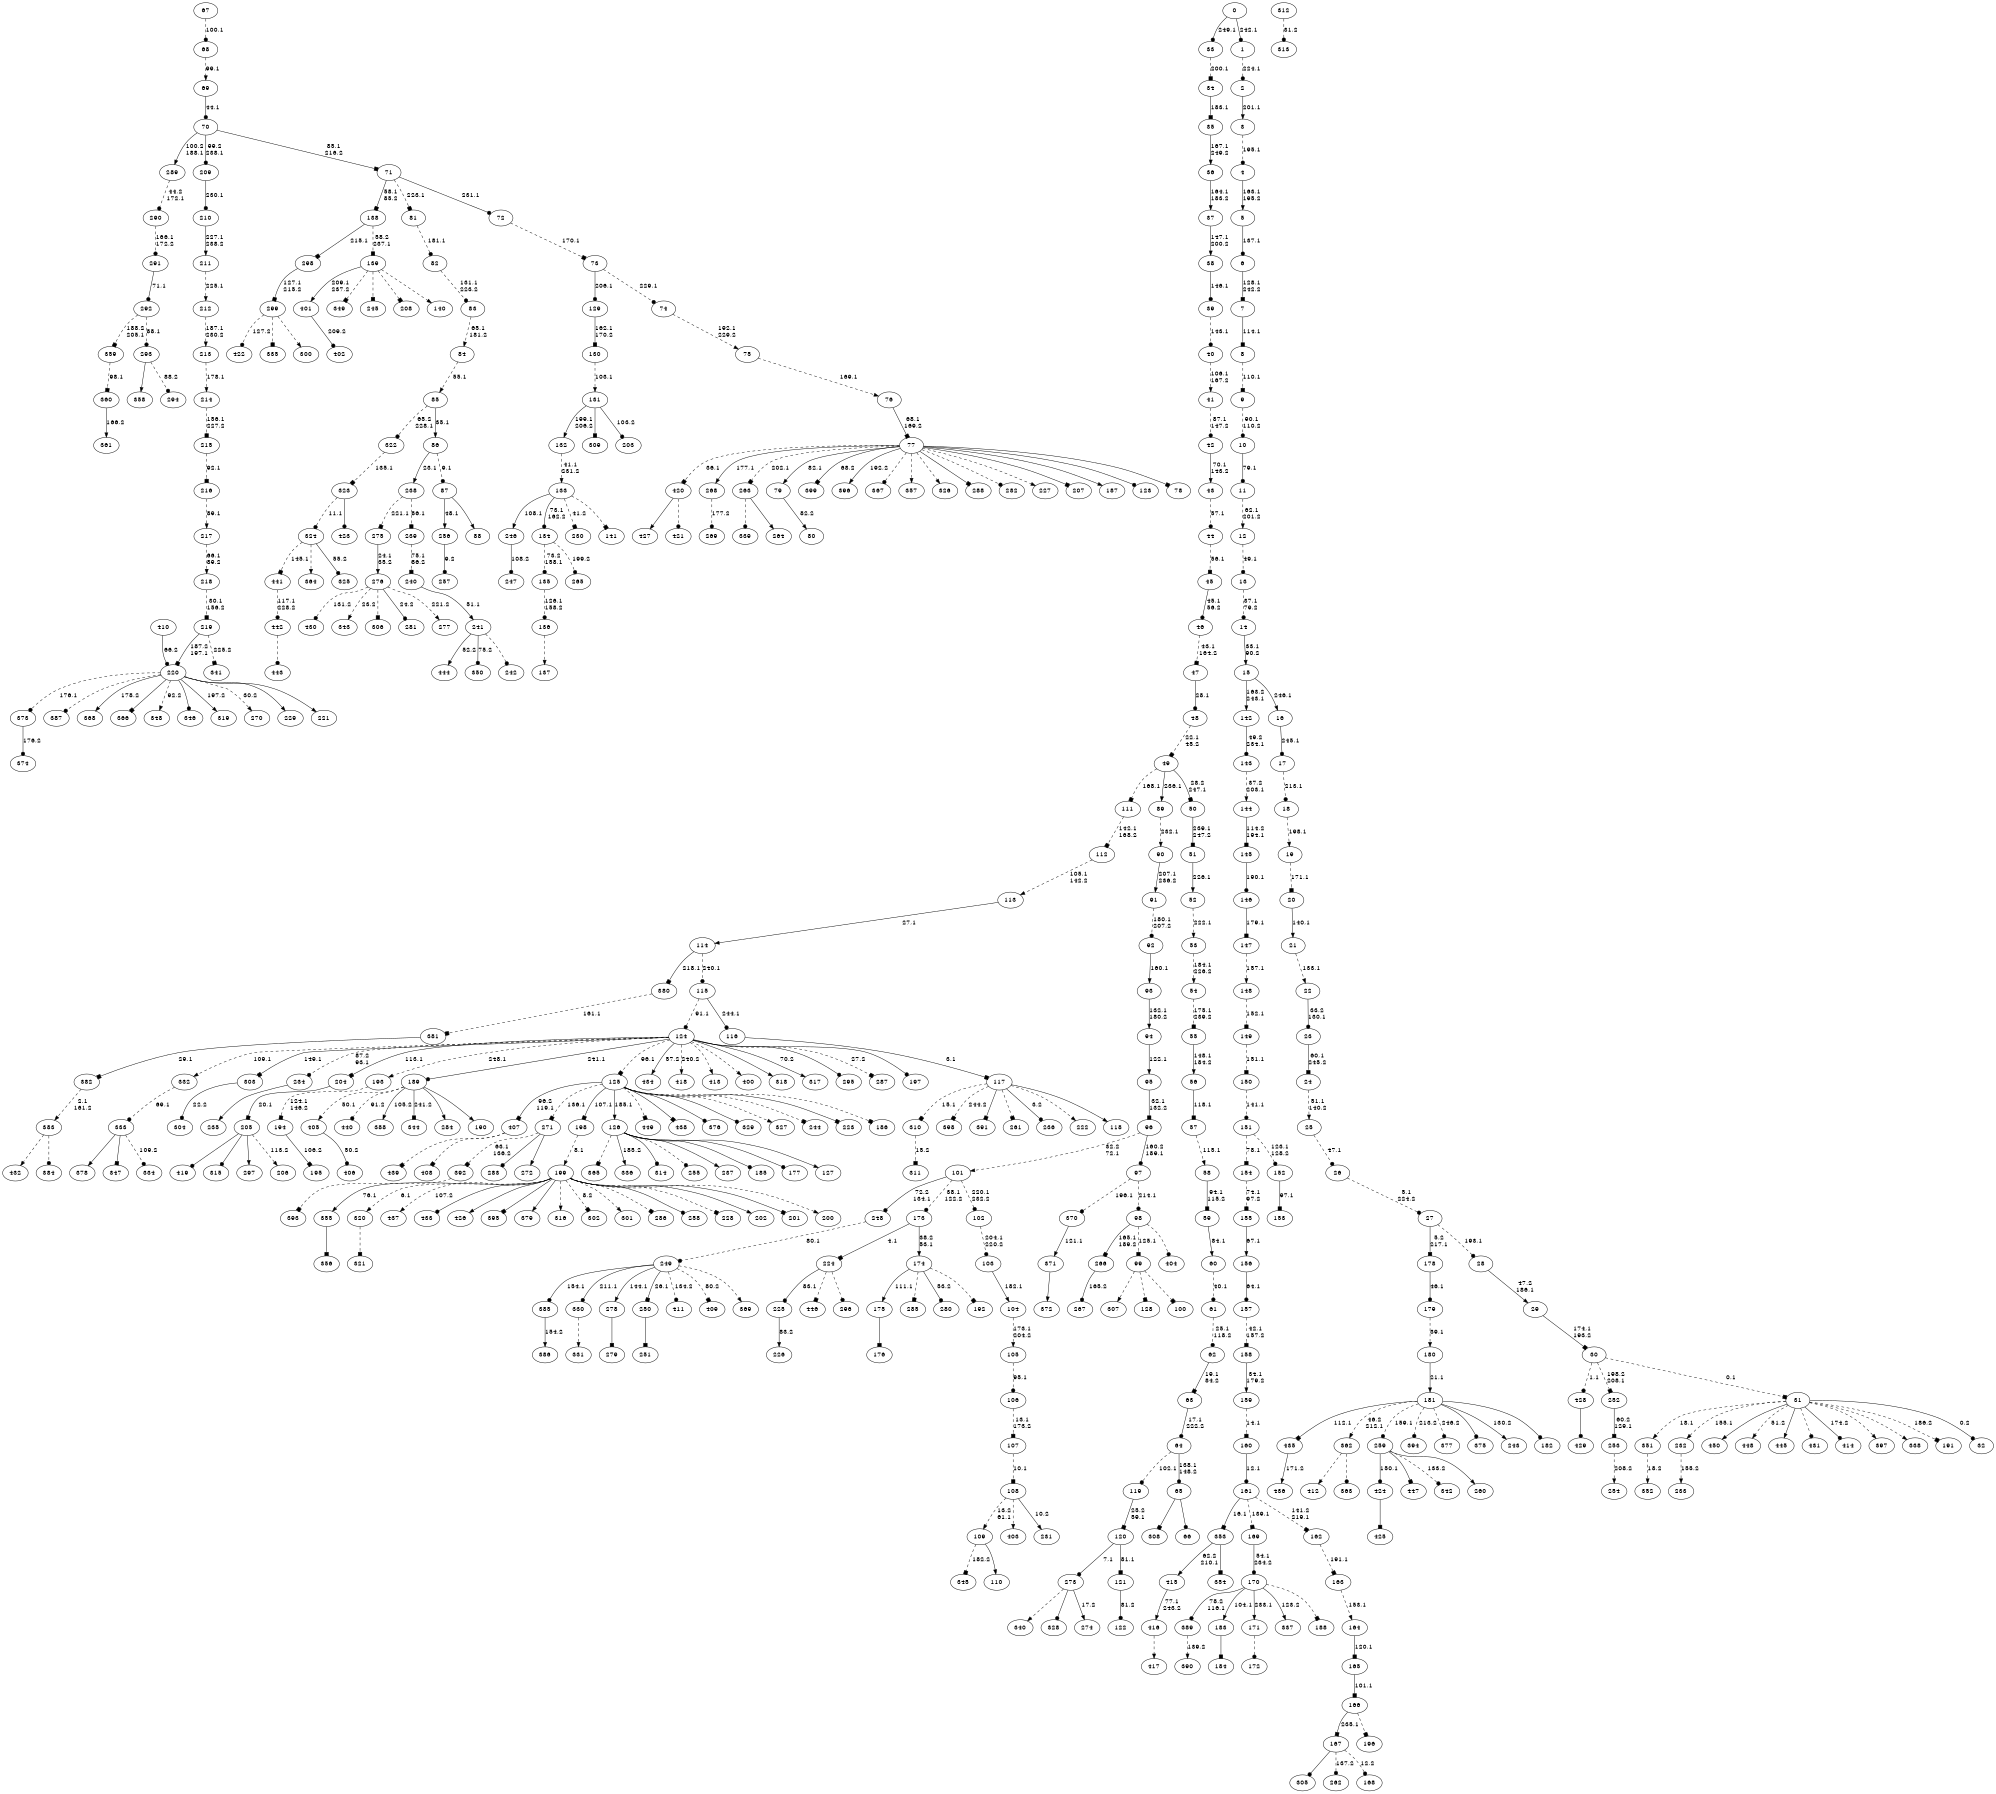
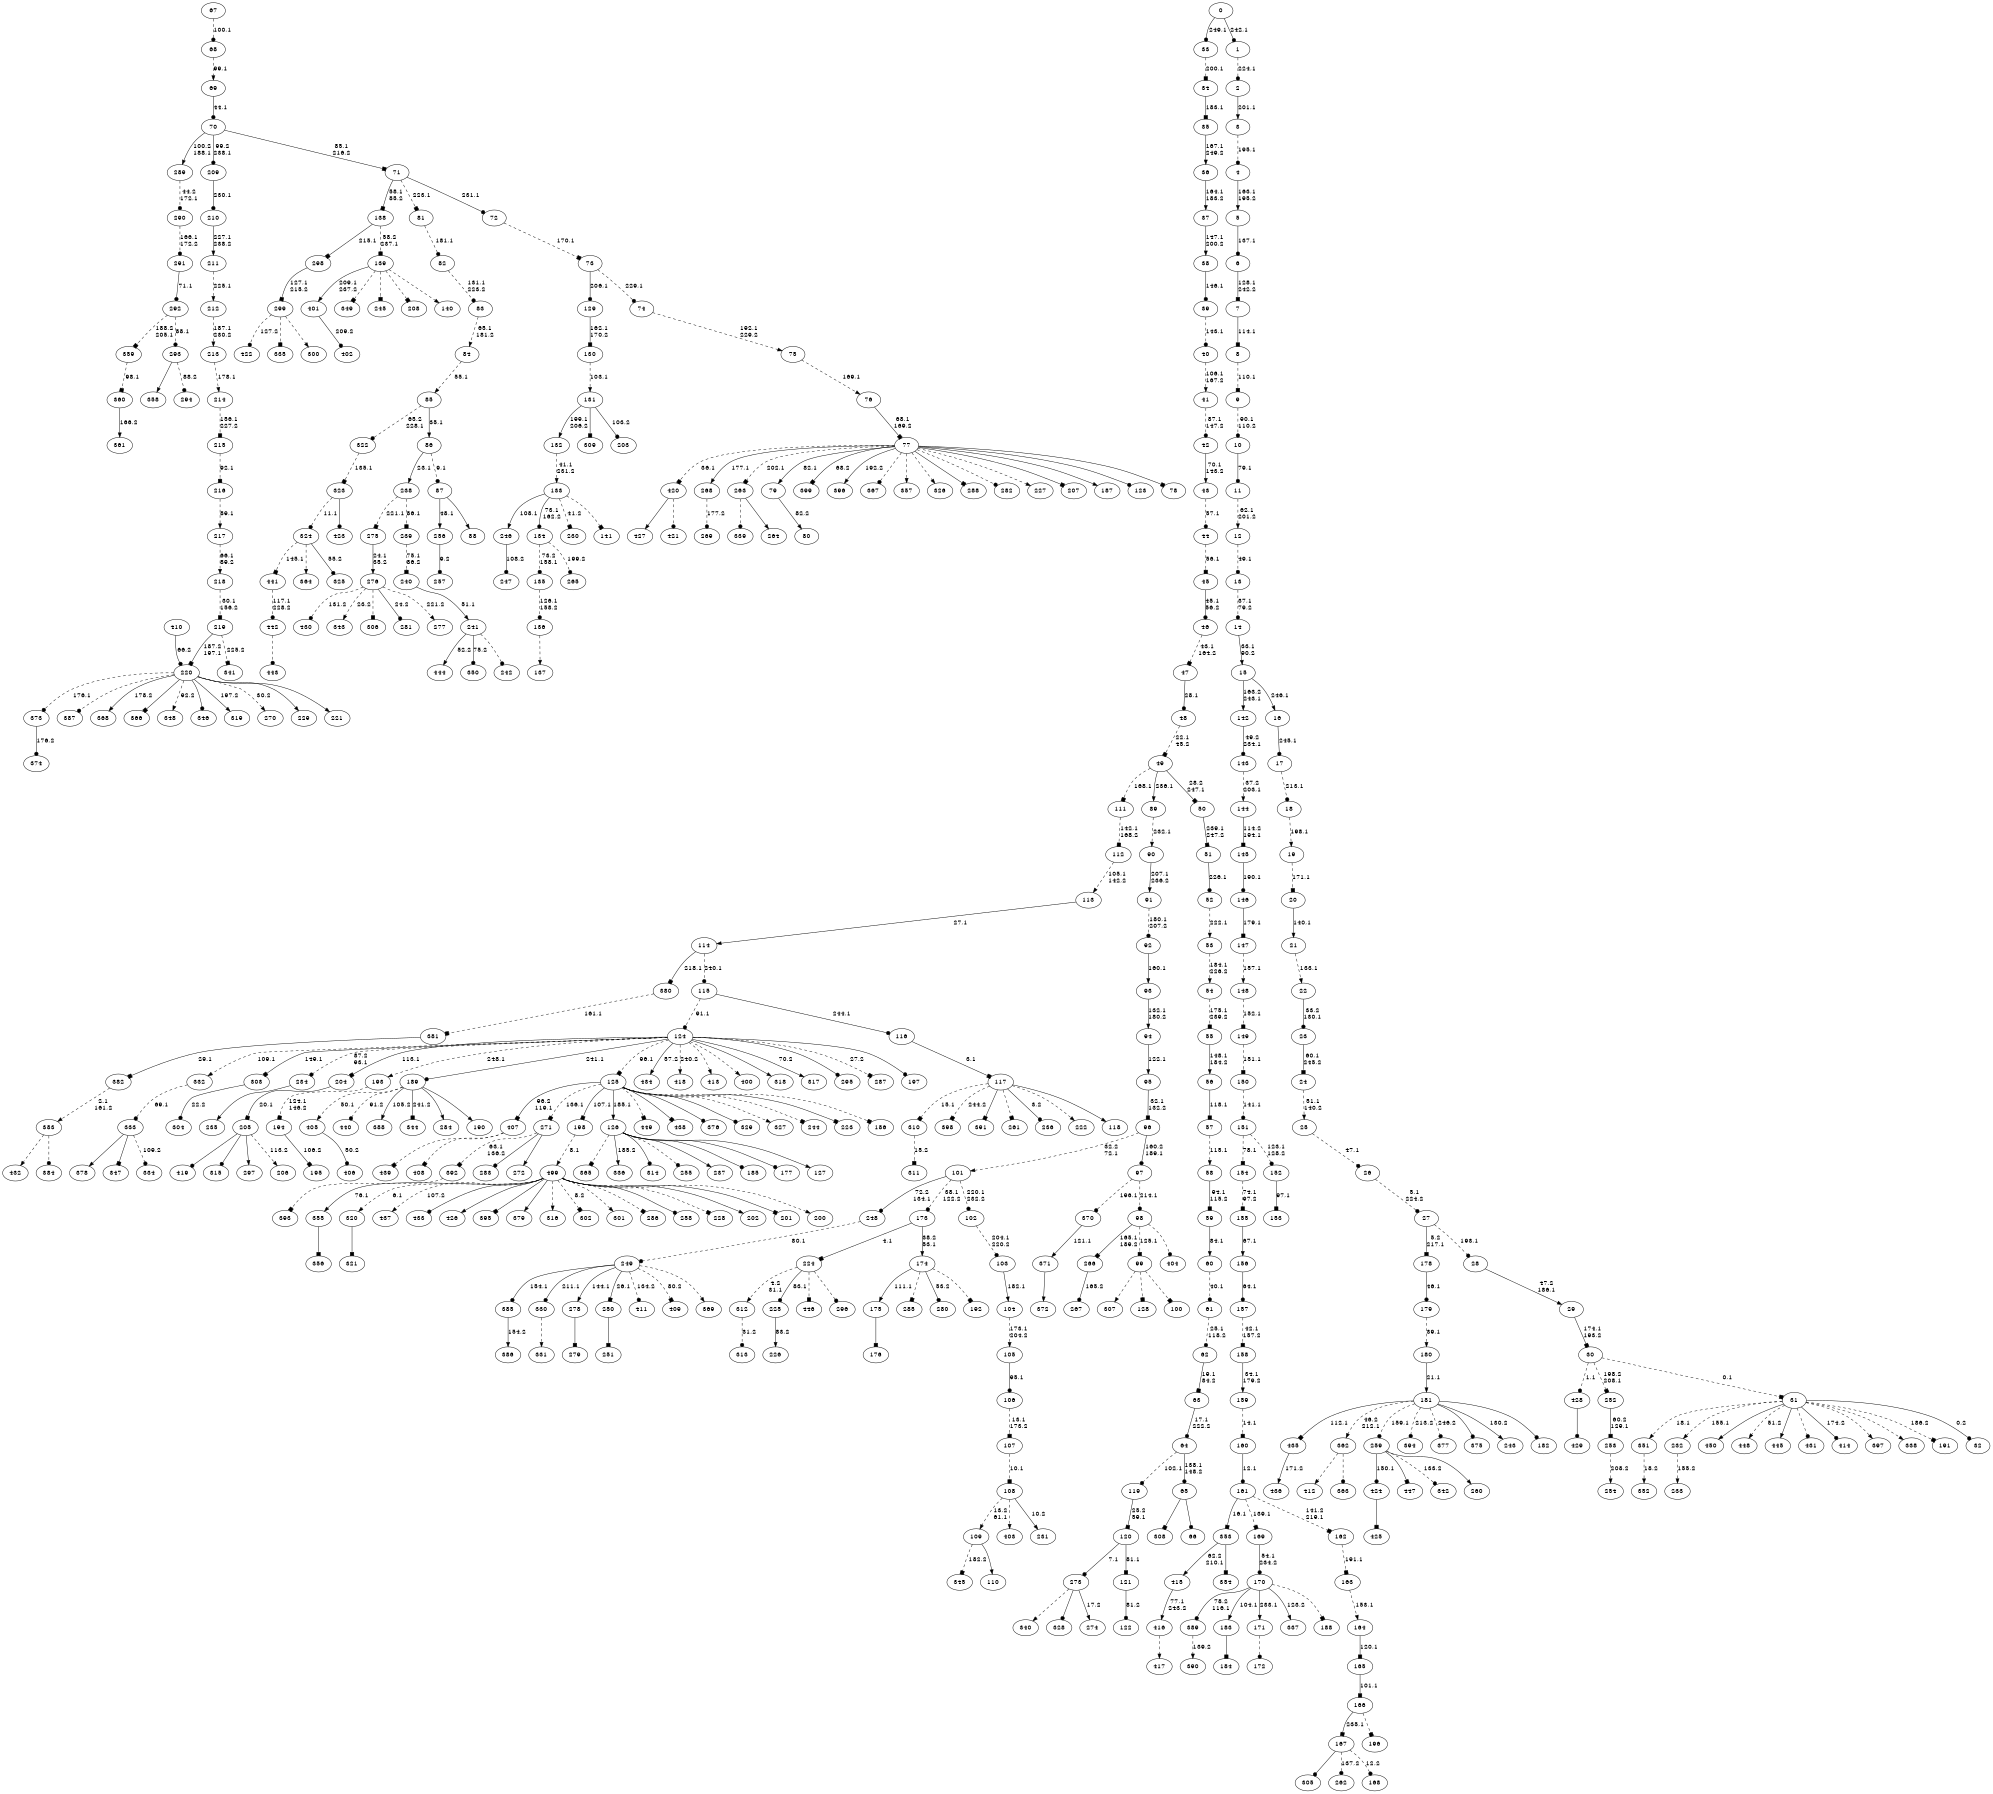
(1193, 875) -> (1209, 876)
(561, 1173) -> (553, 1173)
(360, 1239) -> (352, 1239)
none -> (771, 1279)
(1013, 1376) -> (1010, 1376)
